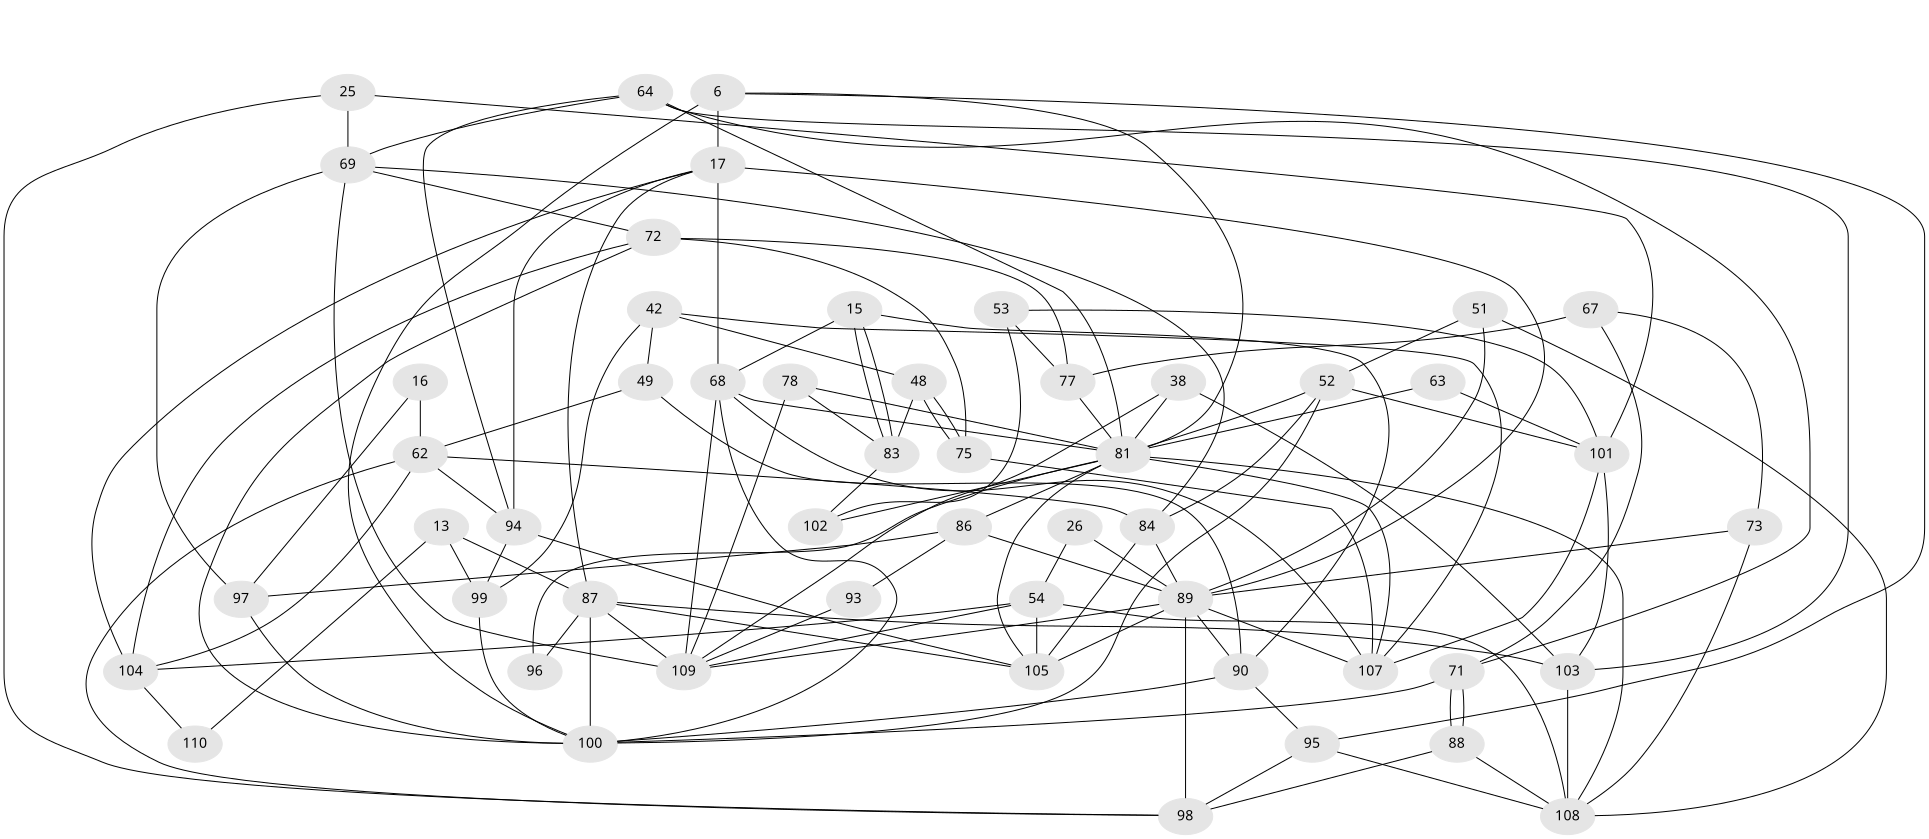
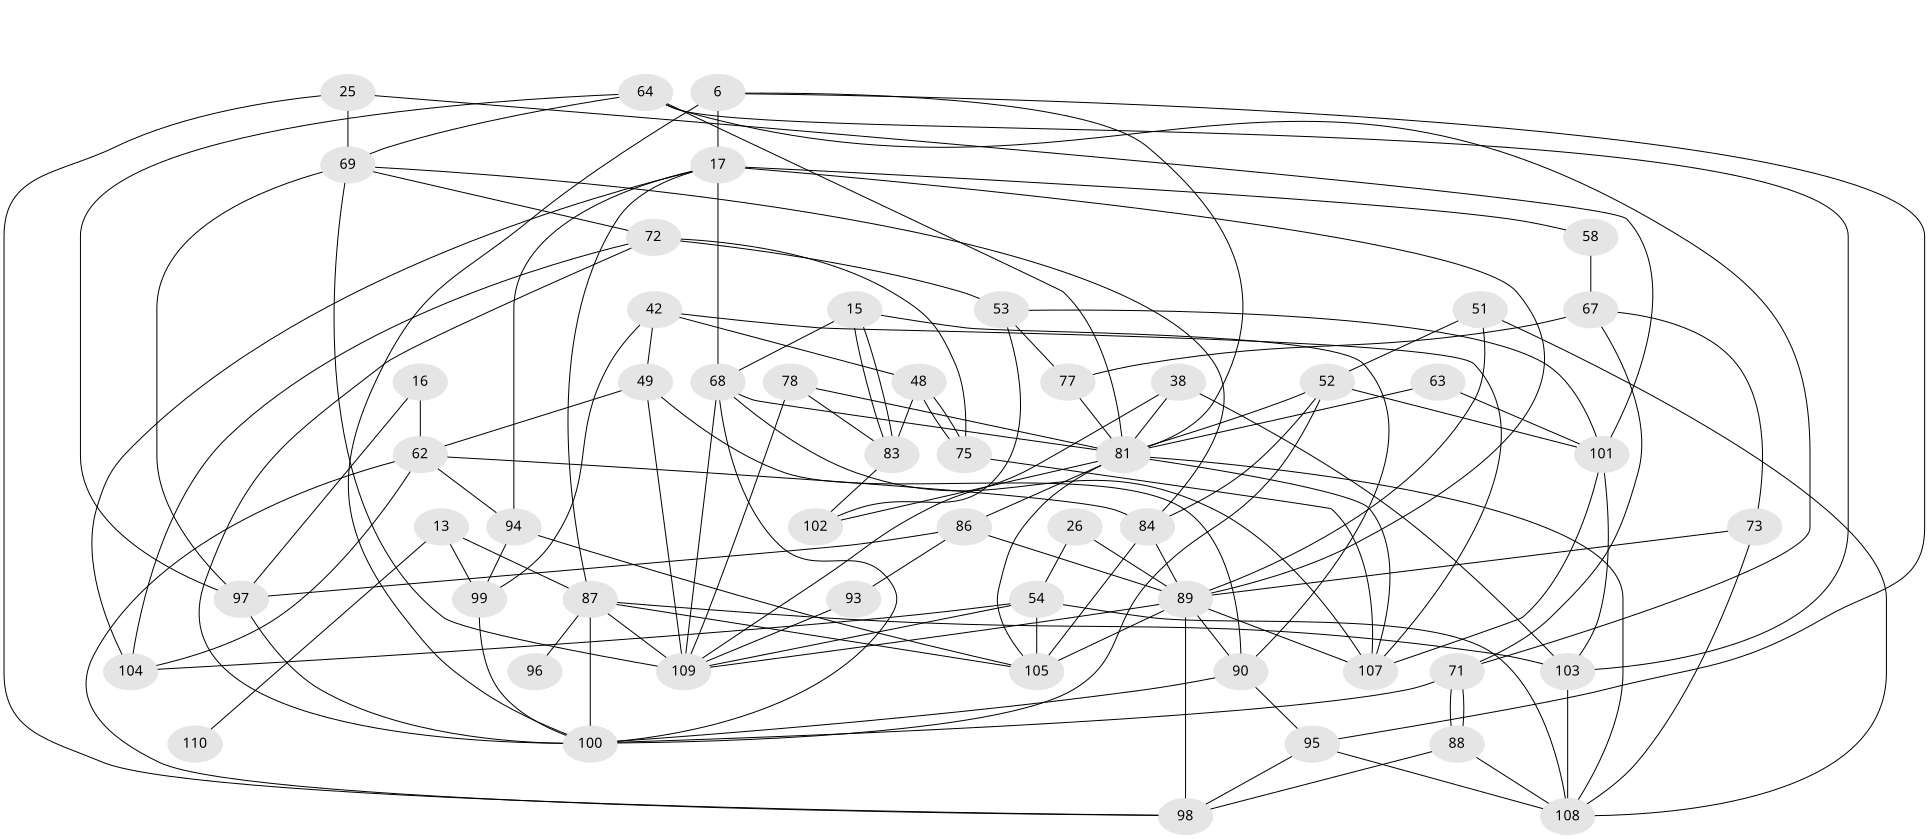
(432, 232) -> (129, 180)
none -> (1591, 237)
(902, 253) -> (854, 267)
none -> (665, 527)
(680, 554) -> none
(163, 708) -> none
